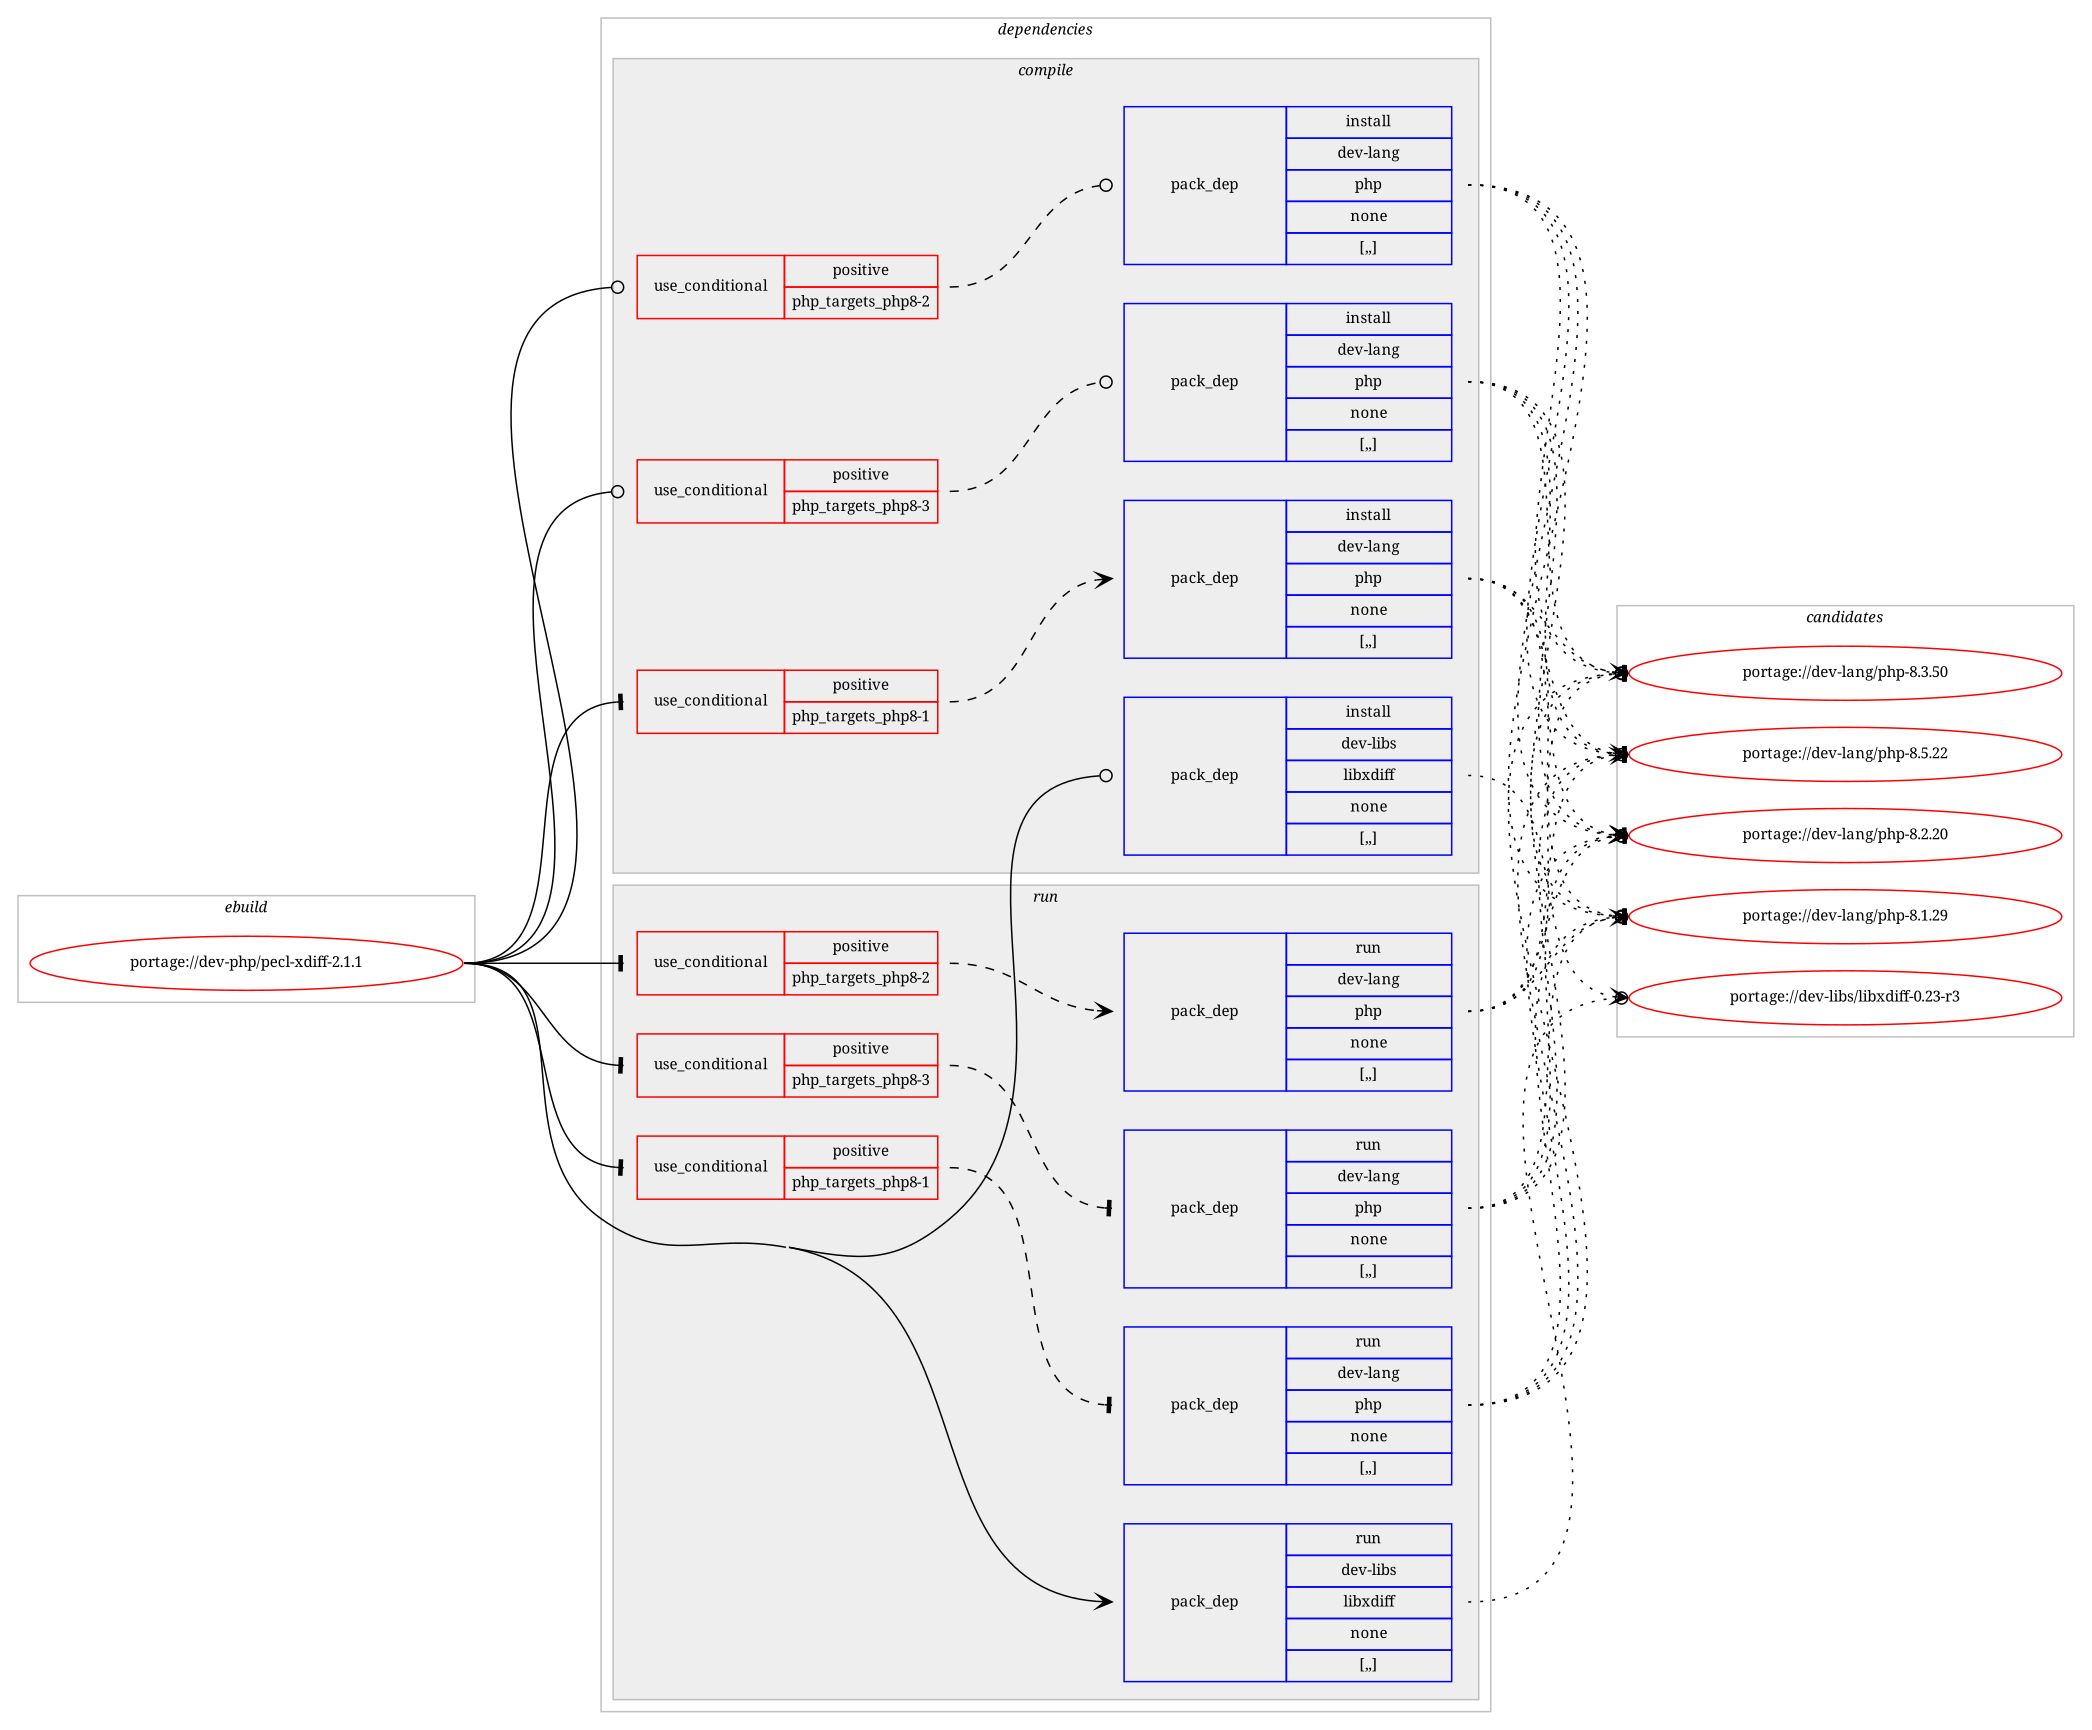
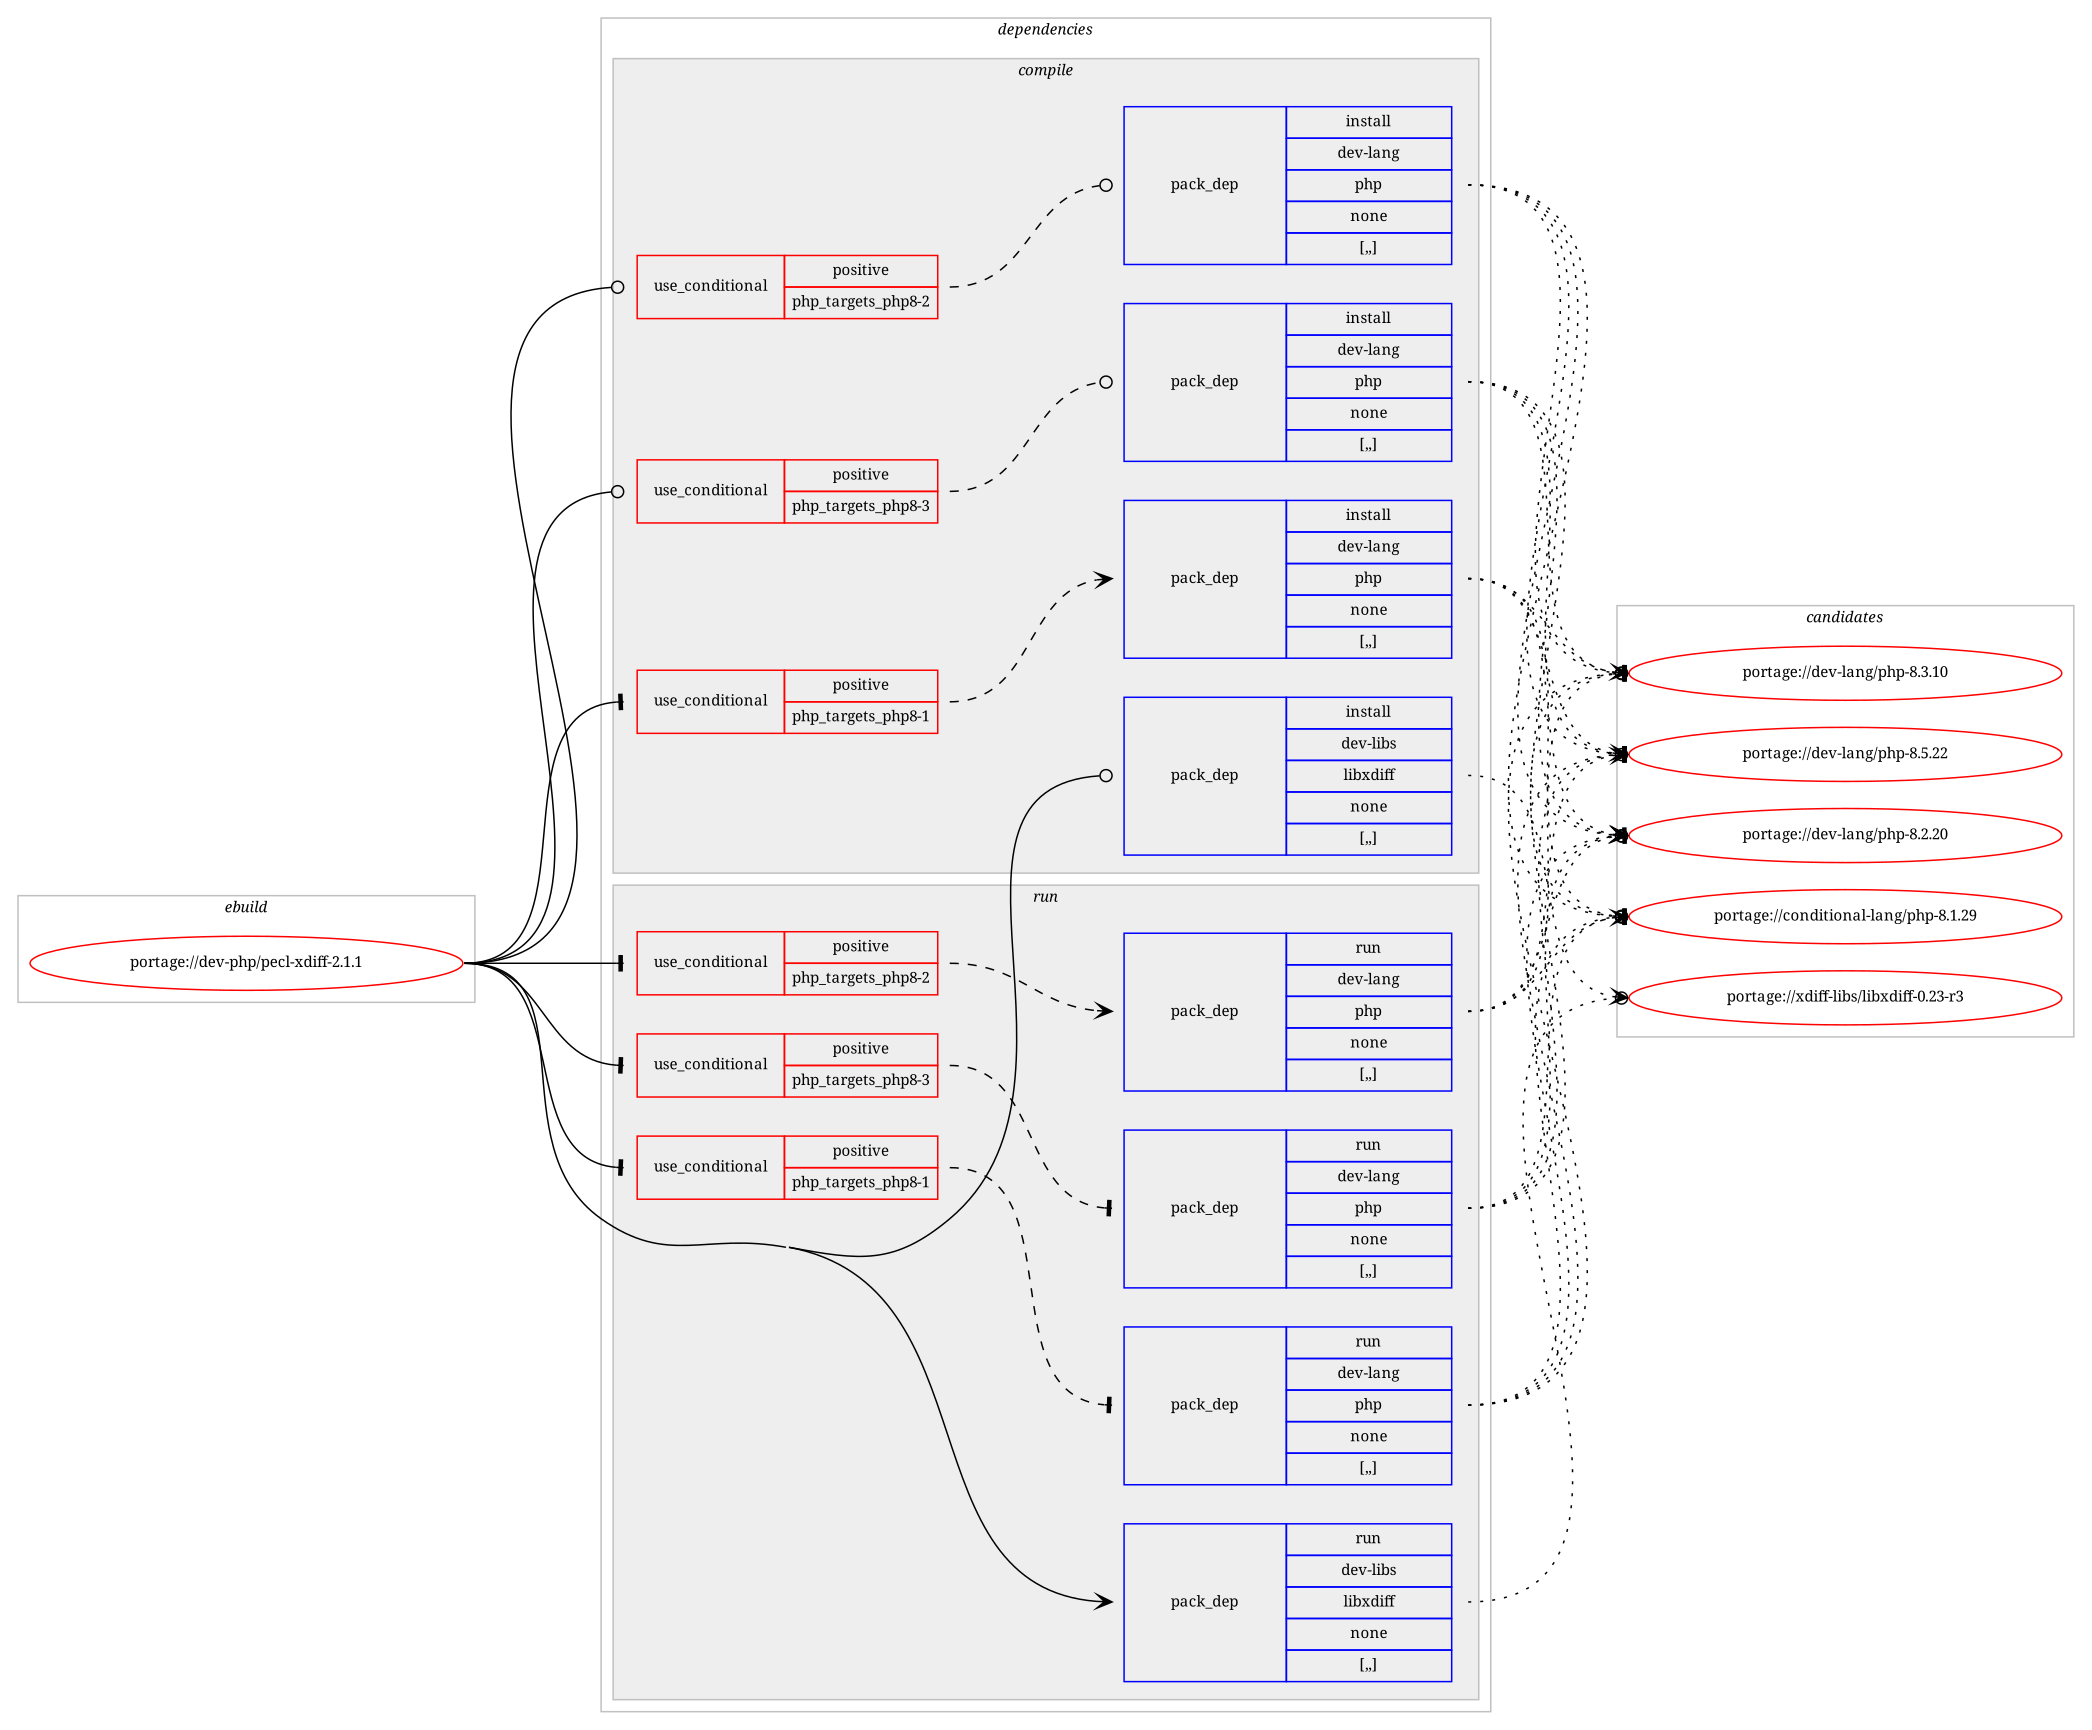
(1845, 673) -> (1845, 673)
(1845, 917) -> (1845, 917)
(1845, 998) -> (1845, 998)
